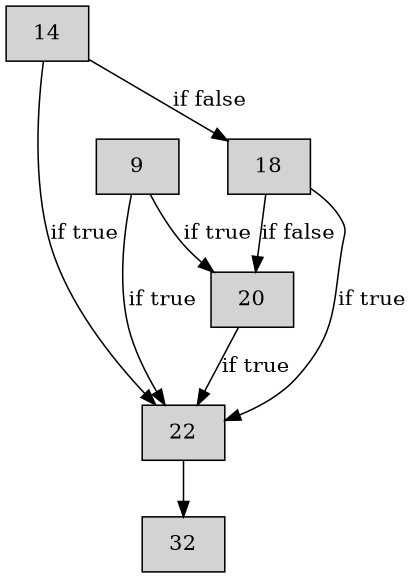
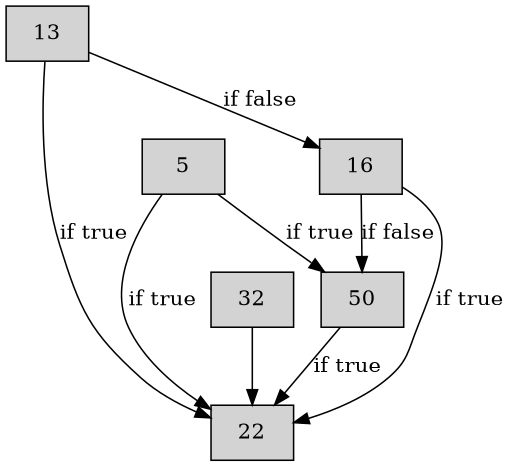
(47, 34) -> (47, 34)
(138, 167) -> (184, 167)
(269, 167) -> (361, 167)
(252, 300) -> (362, 300)
(184, 481) -> (252, 359)
